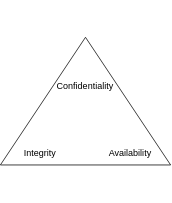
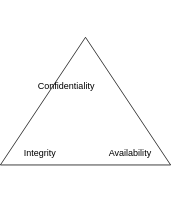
(85, 86) -> (67, 86)
